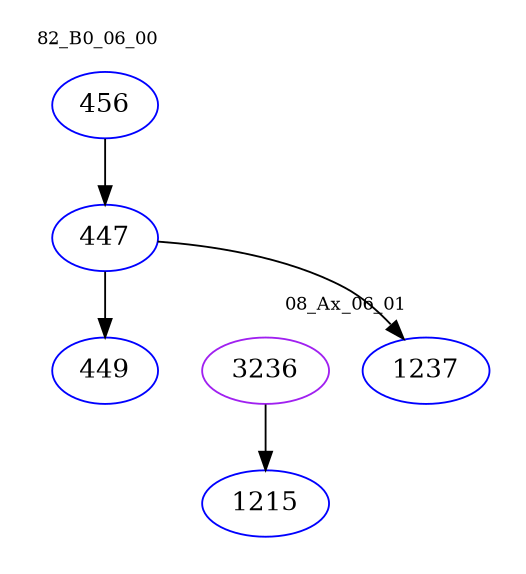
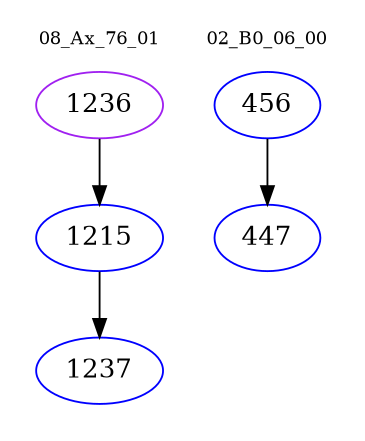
(98, 40) -> (267, 40)
(282, 263) -> (100, 295)
(346, 305) -> (100, 40)
(105, 371) -> none
(266, 371) -> (100, 105)
